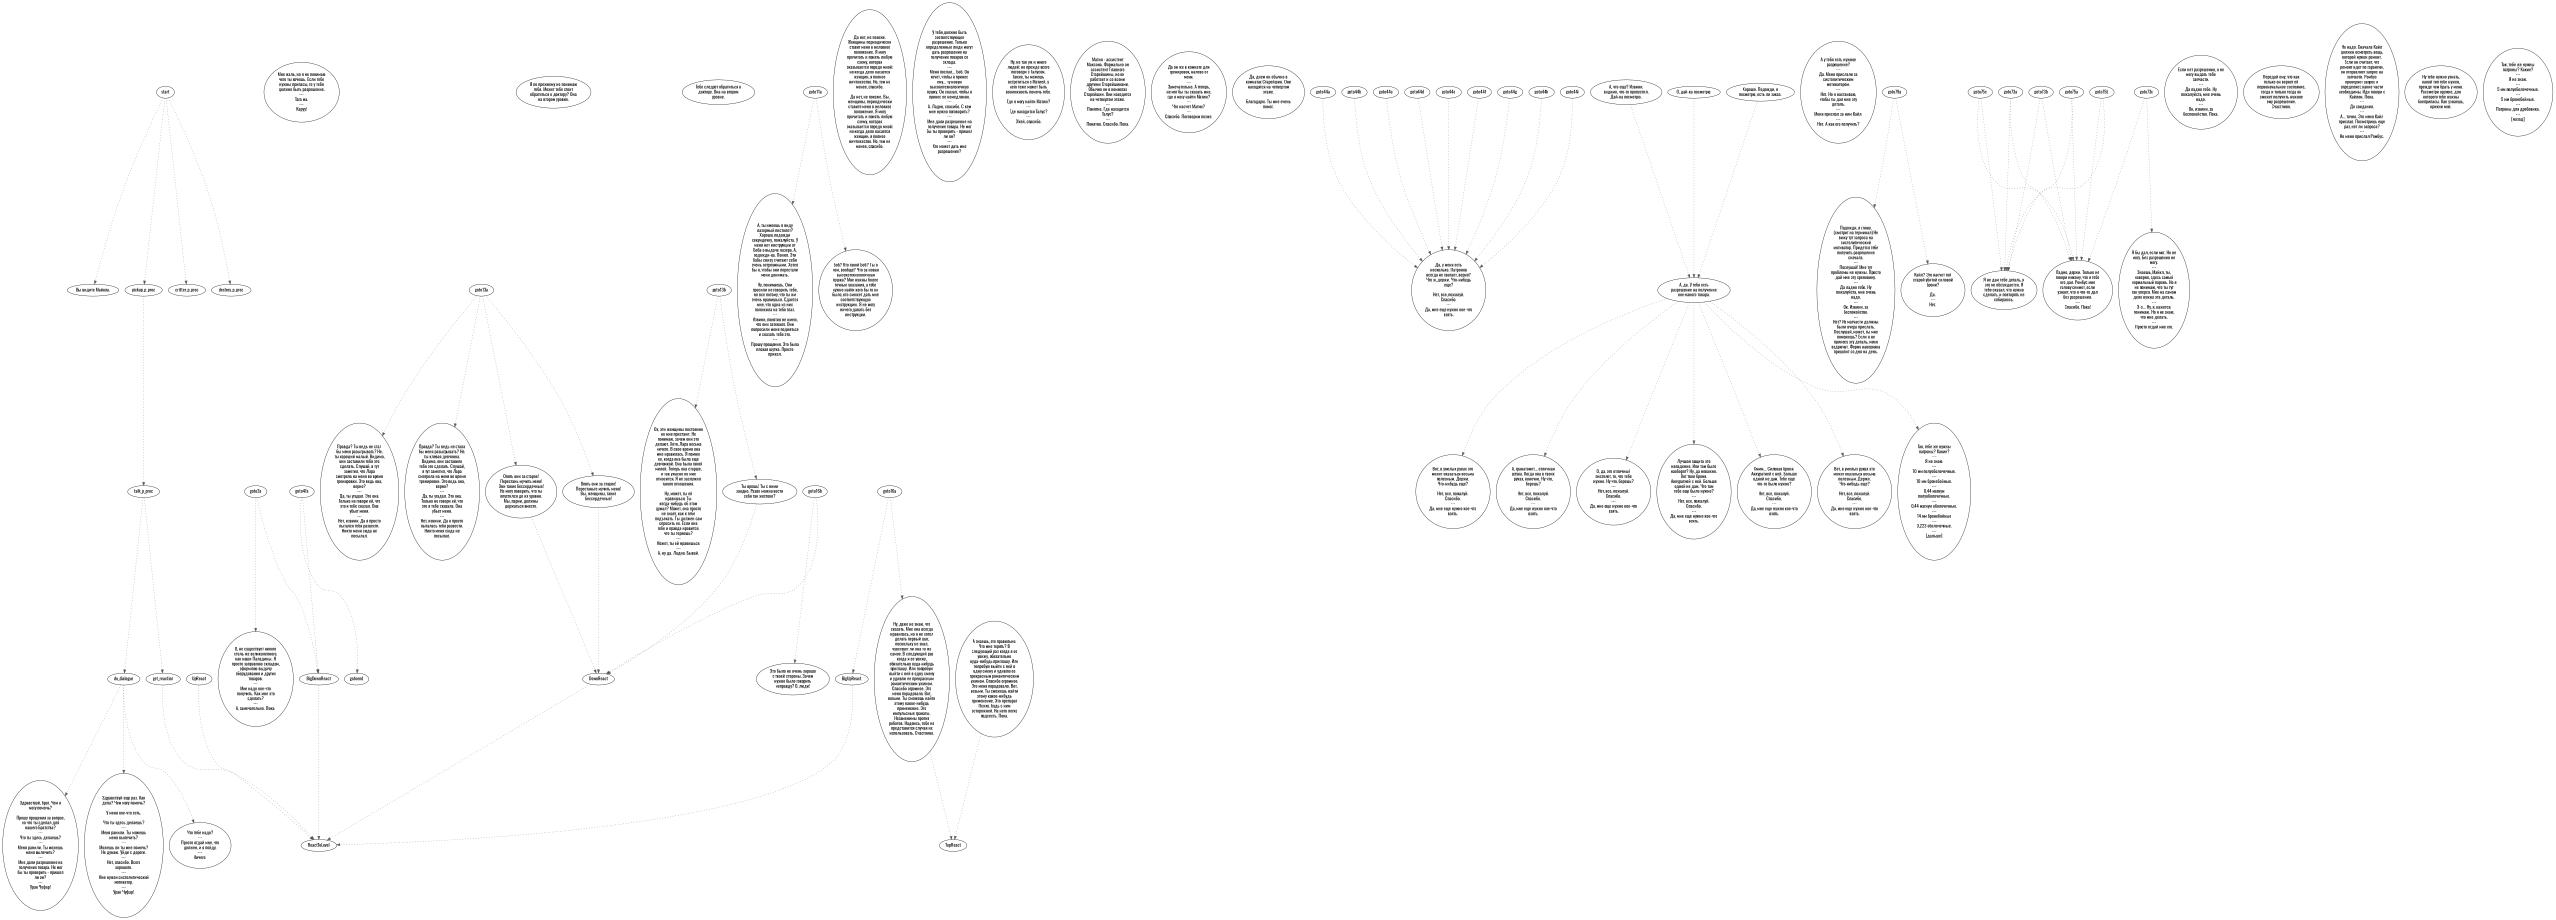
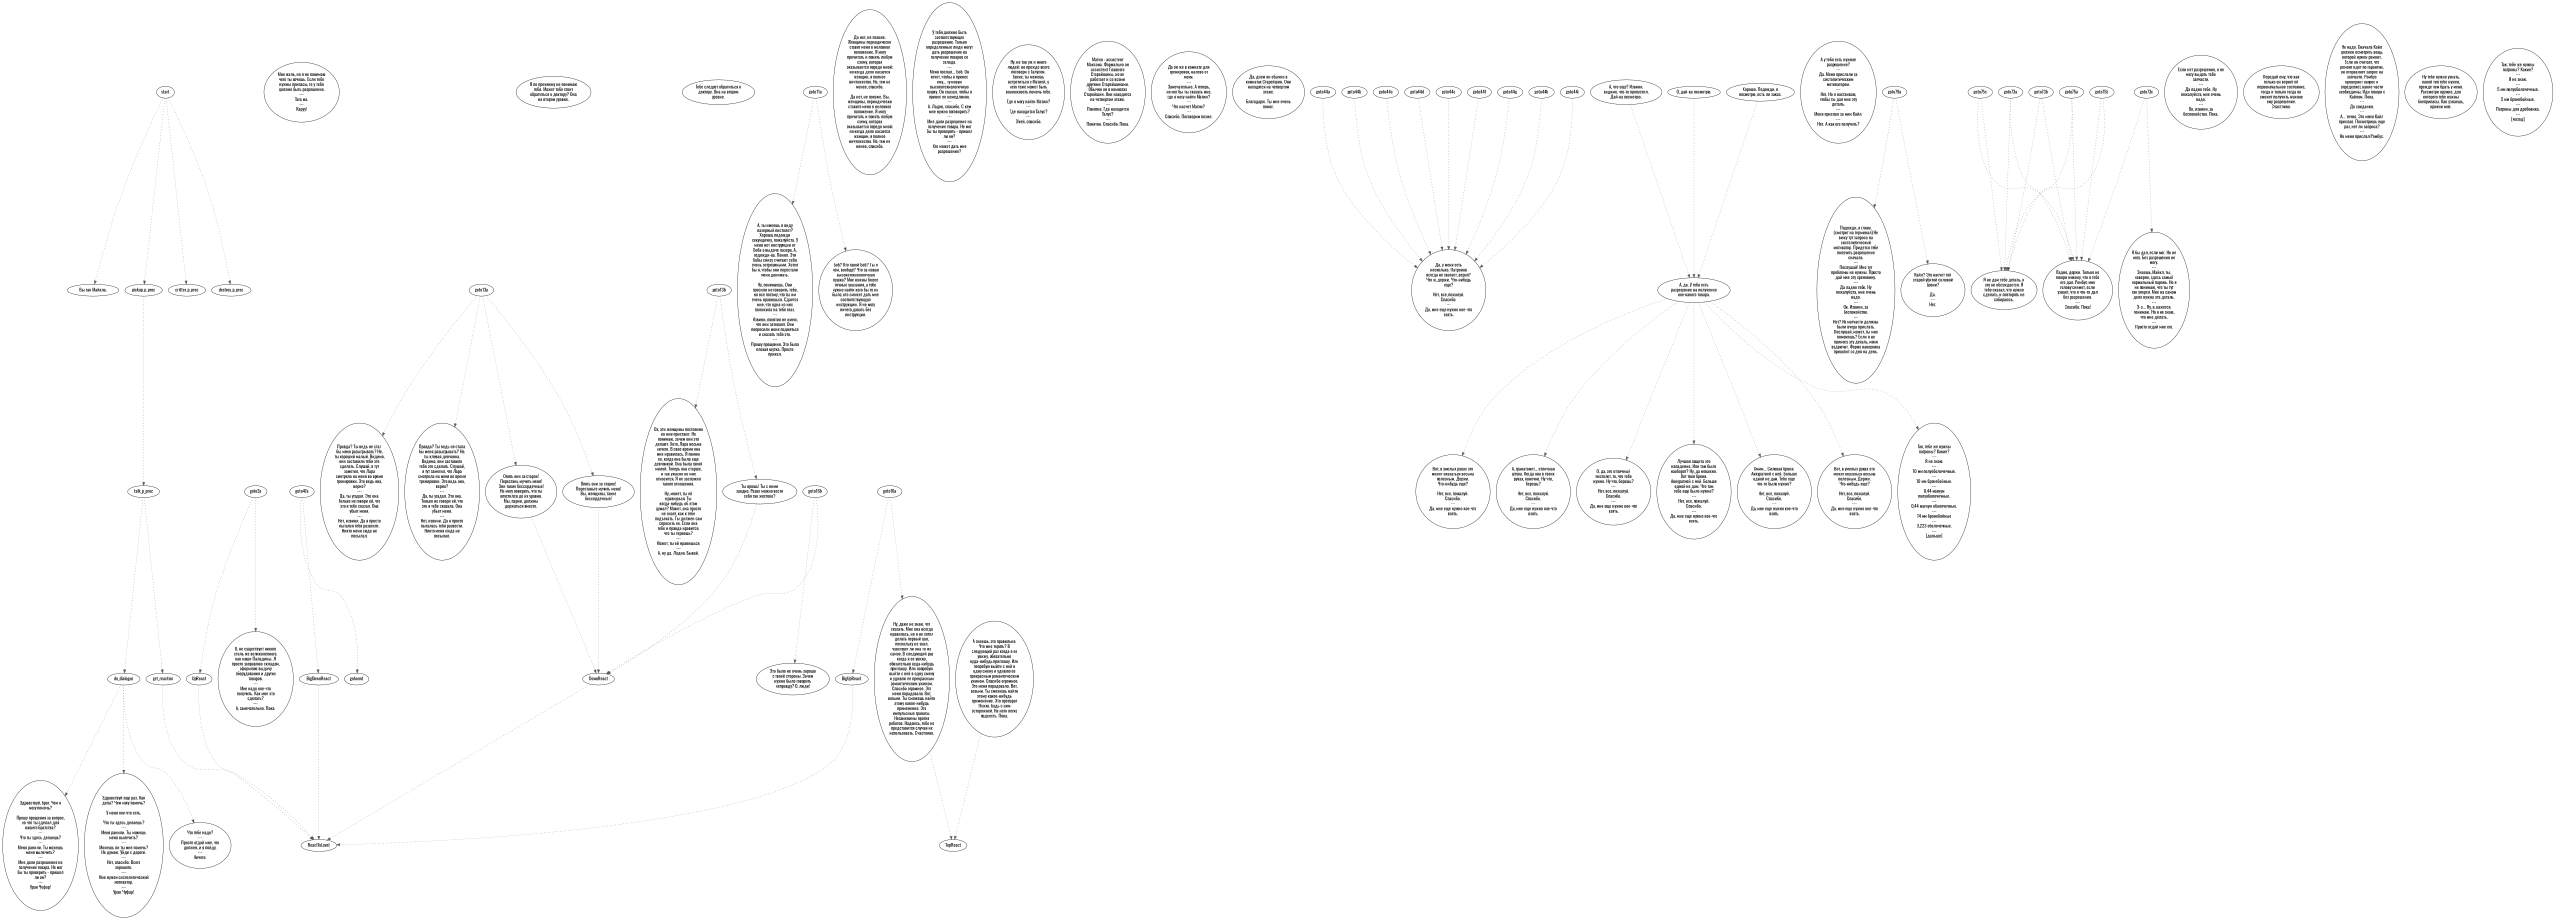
(93, 290) -> (93, 290)
(287, 584) -> (220, 582)
